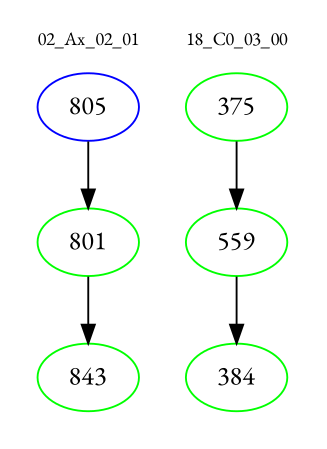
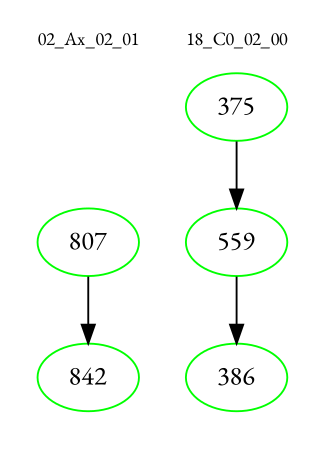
(238, 40) -> (238, 40)
(88, 107) -> none
(88, 242) -> (88, 242)
(88, 377) -> (88, 377)
(237, 377) -> (237, 377)
